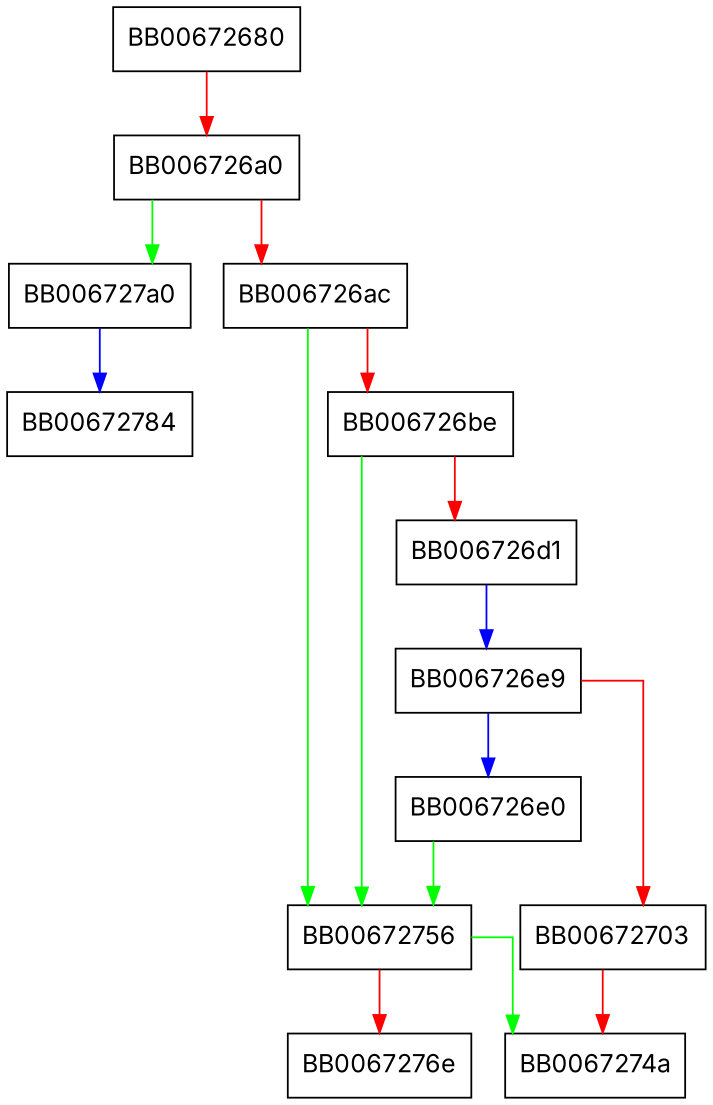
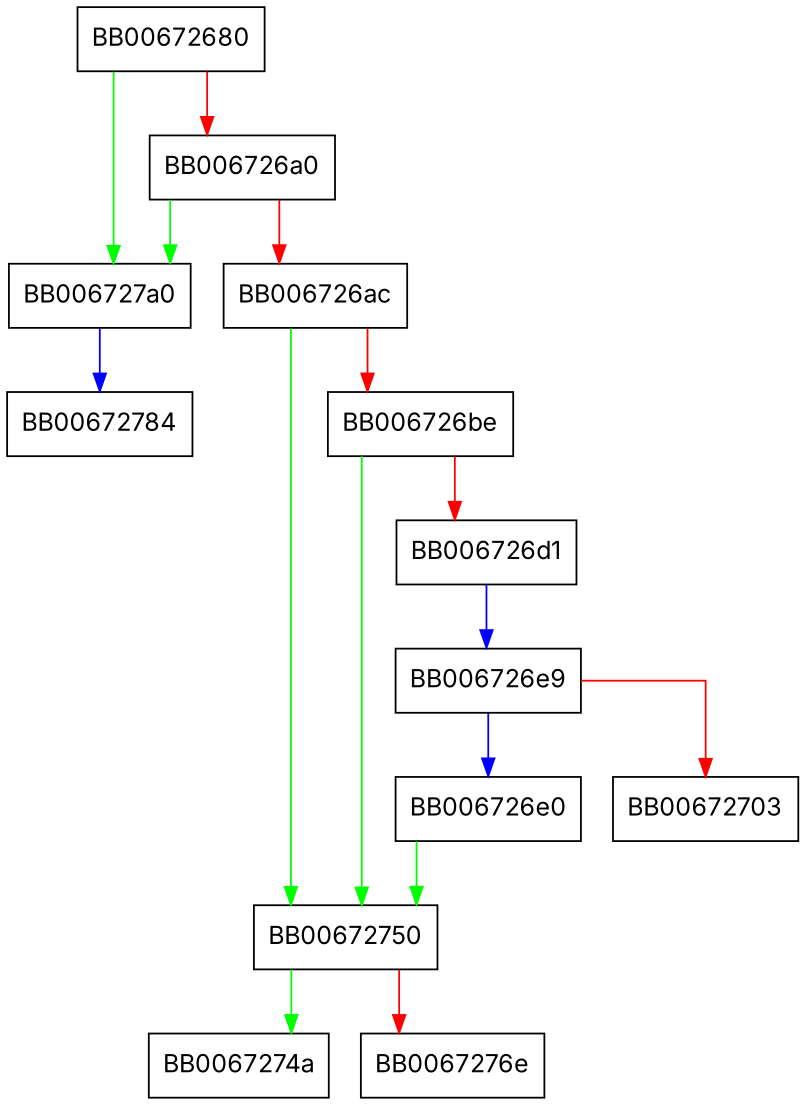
none -> (114, 159)
(380, 937) -> (346, 937)
(603, 992) -> none
